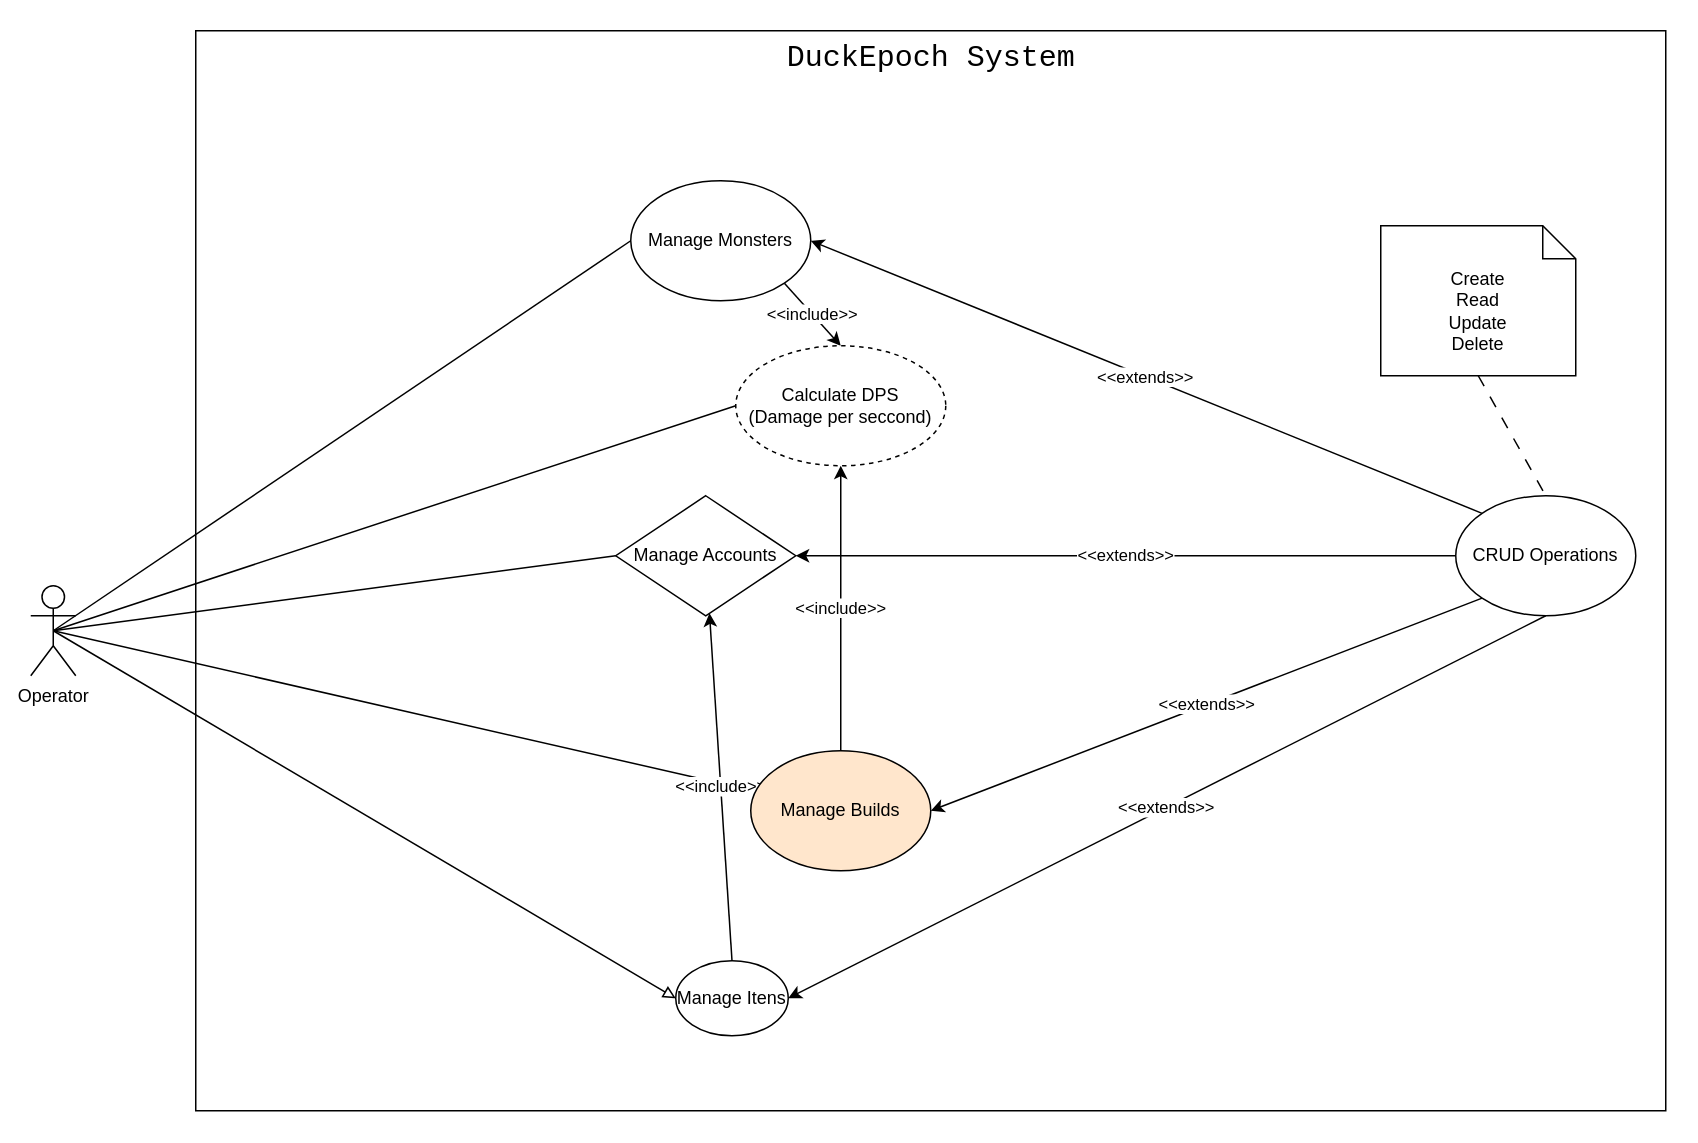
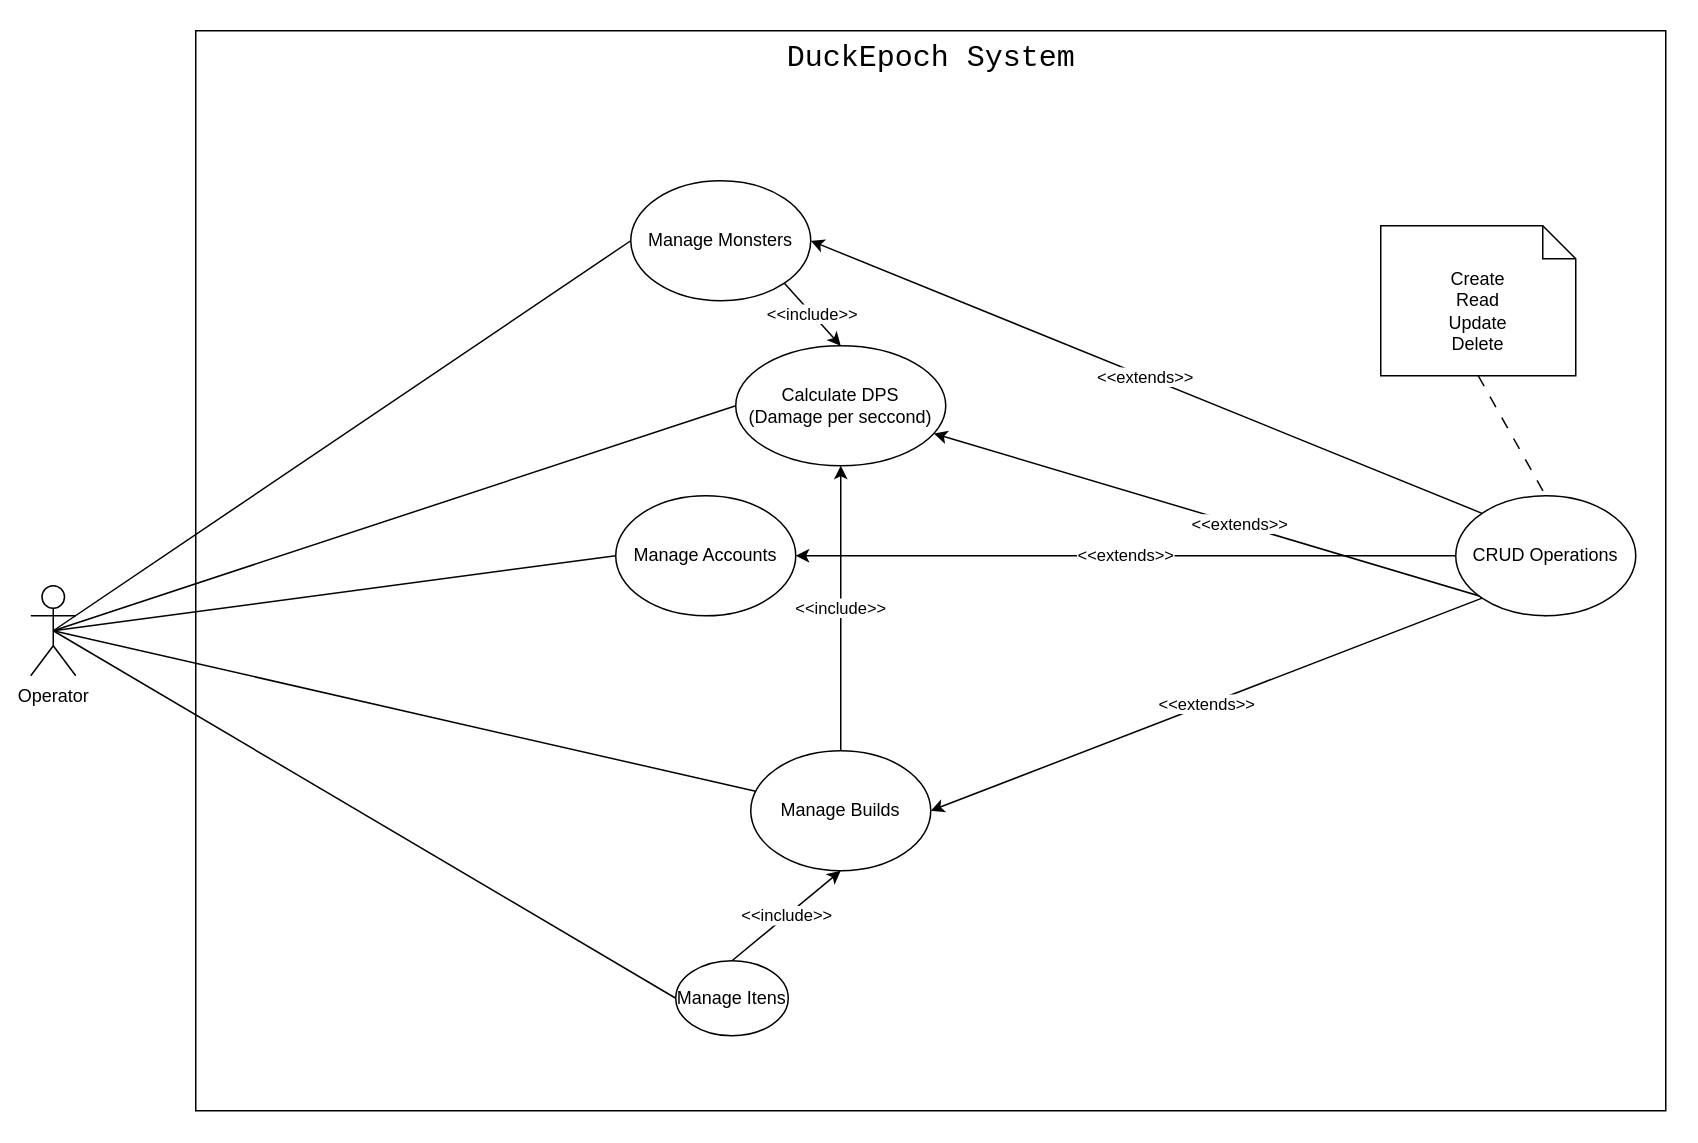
(841, 406) -> (841, 406)
(706, 556) -> (706, 556)
(721, 792) -> (782, 919)
(1171, 805) -> (1075, 475)
(841, 811) -> (841, 811)
(664, 991) -> (668, 994)
